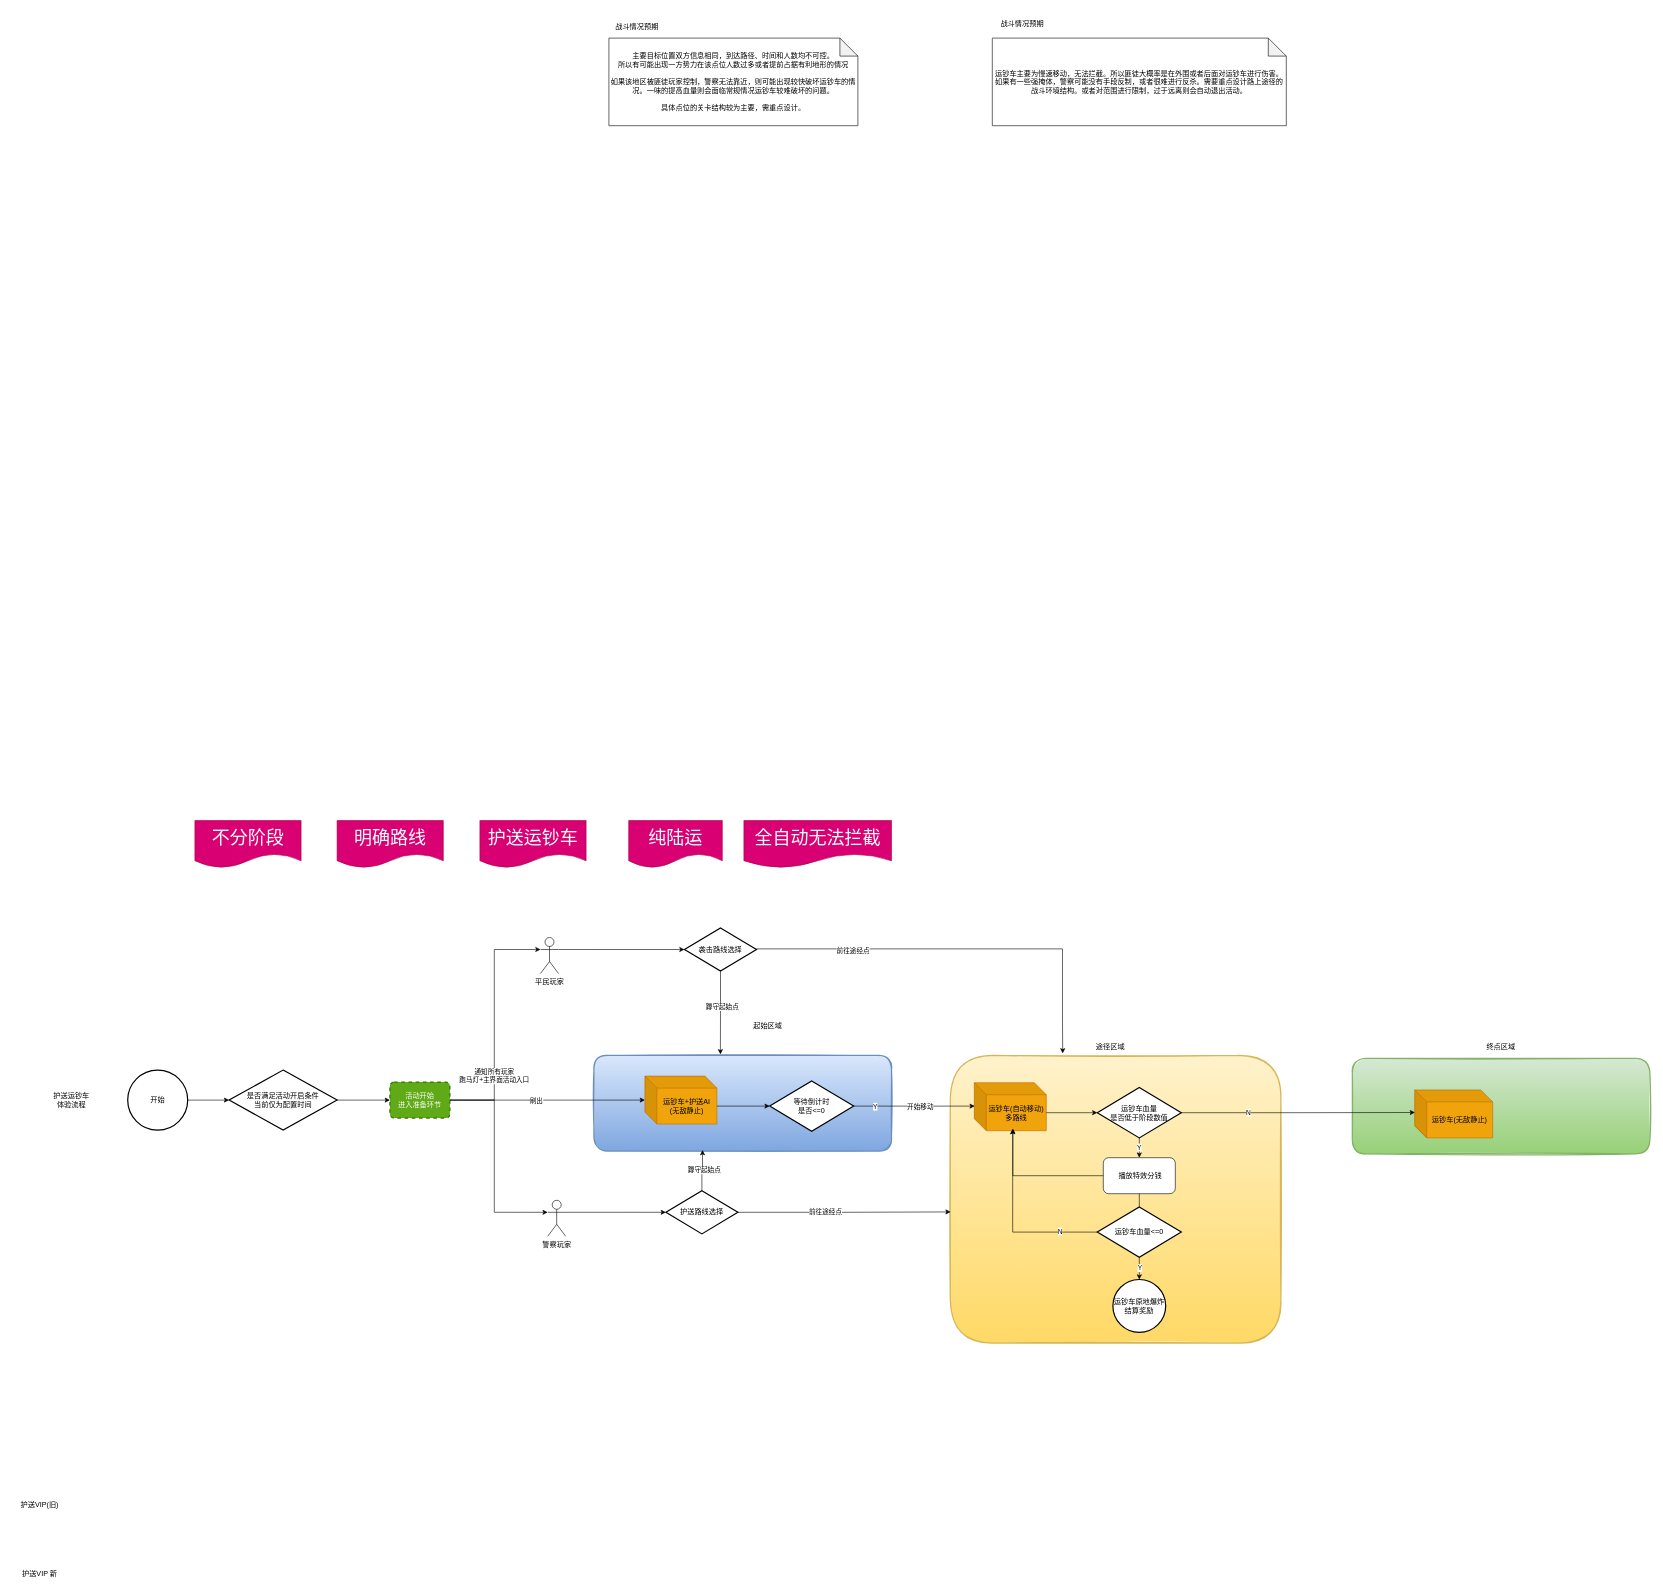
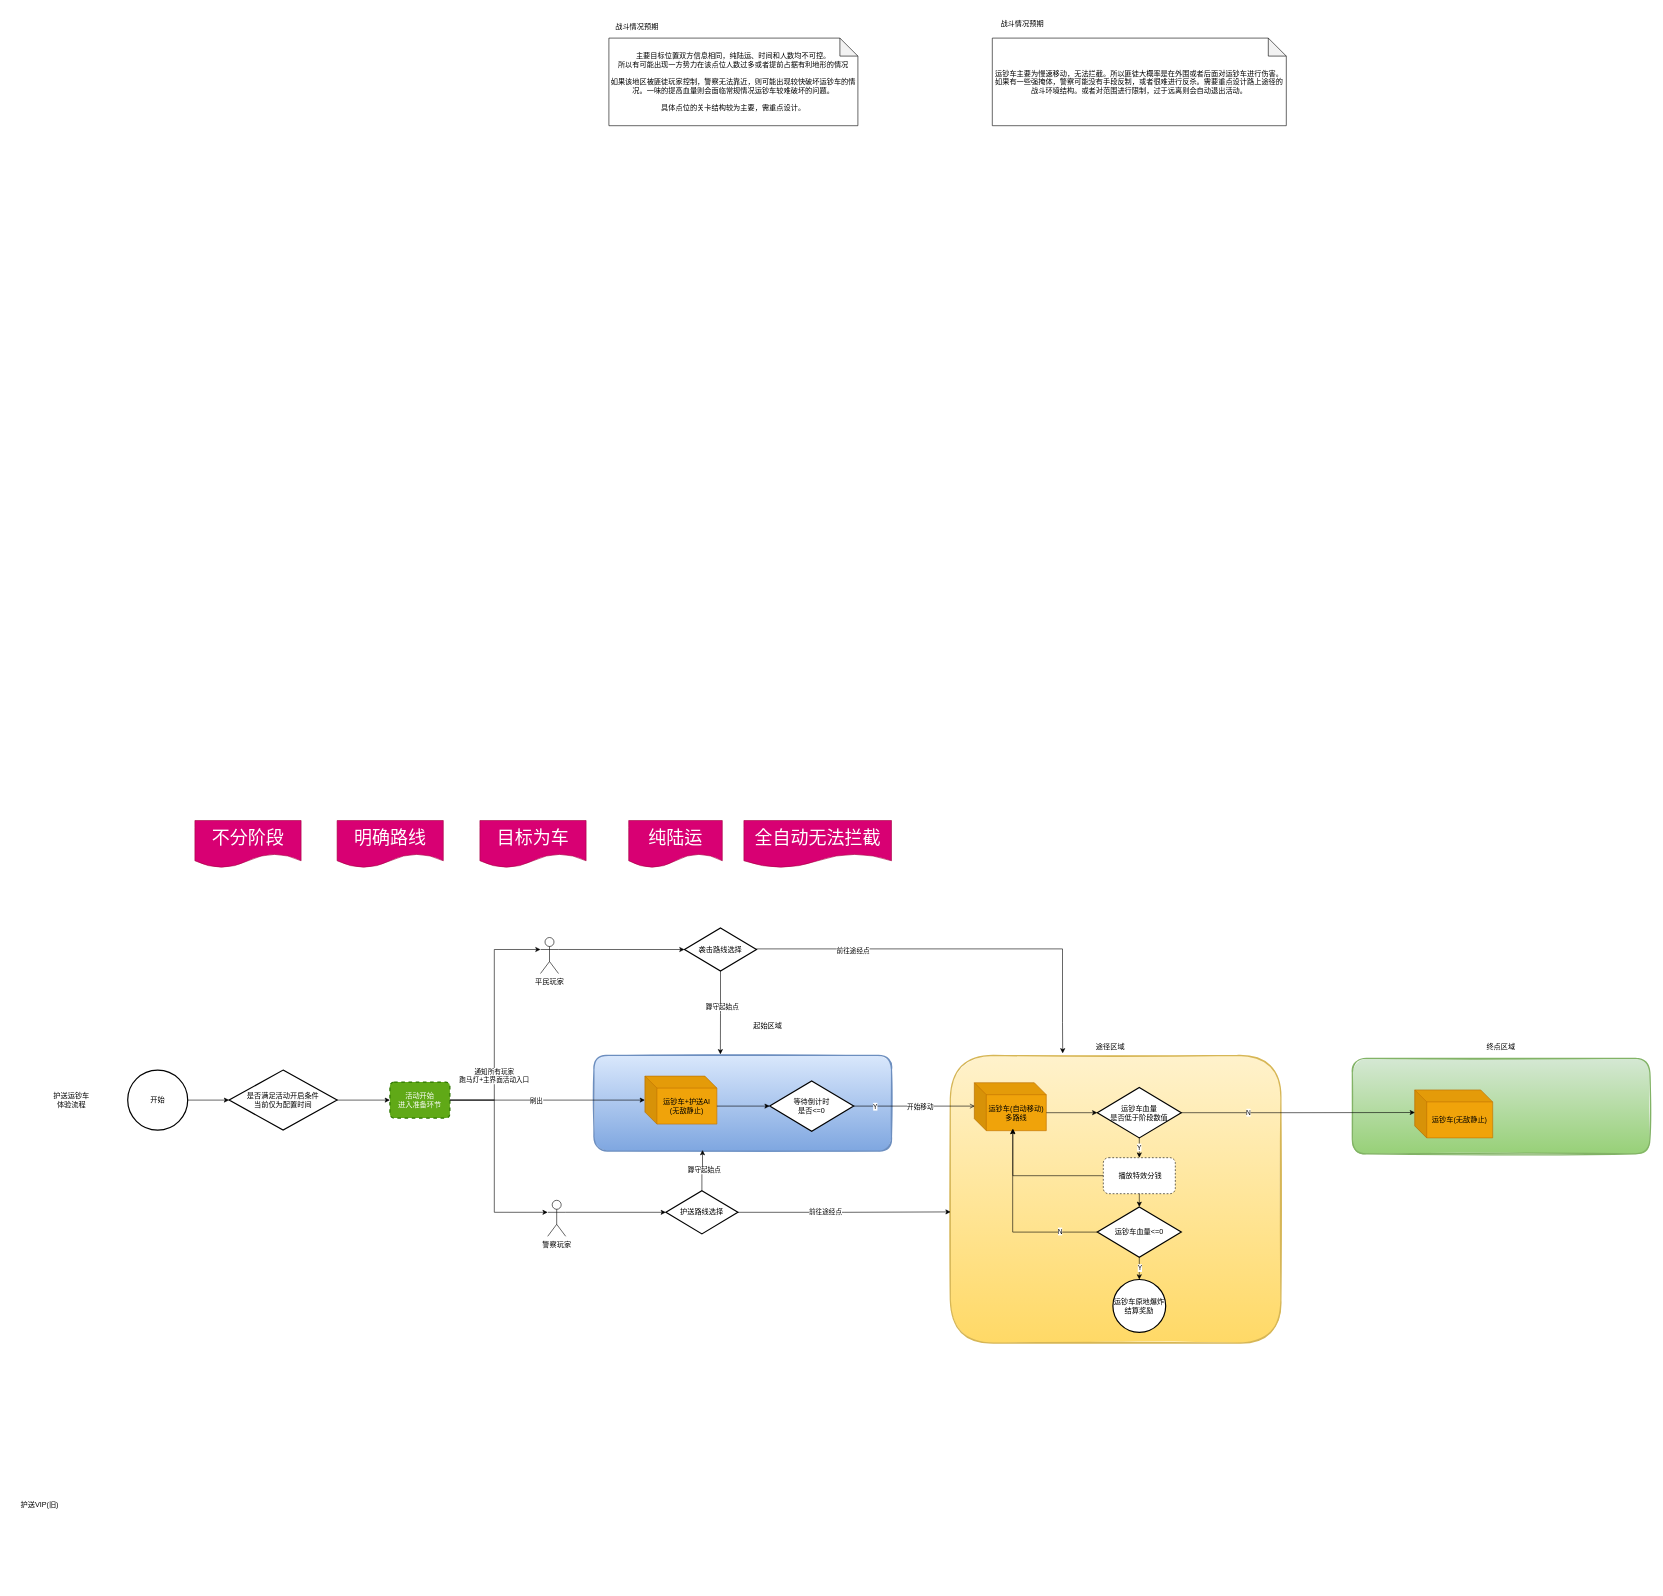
(733, 82) -> (733, 82)
(533, 837) -> (533, 837)
(969, 1106) -> (970, 1106)
(1139, 1176) -> (1139, 1176)
(1139, 1200) -> (1139, 1200)
(40, 1574) -> none
